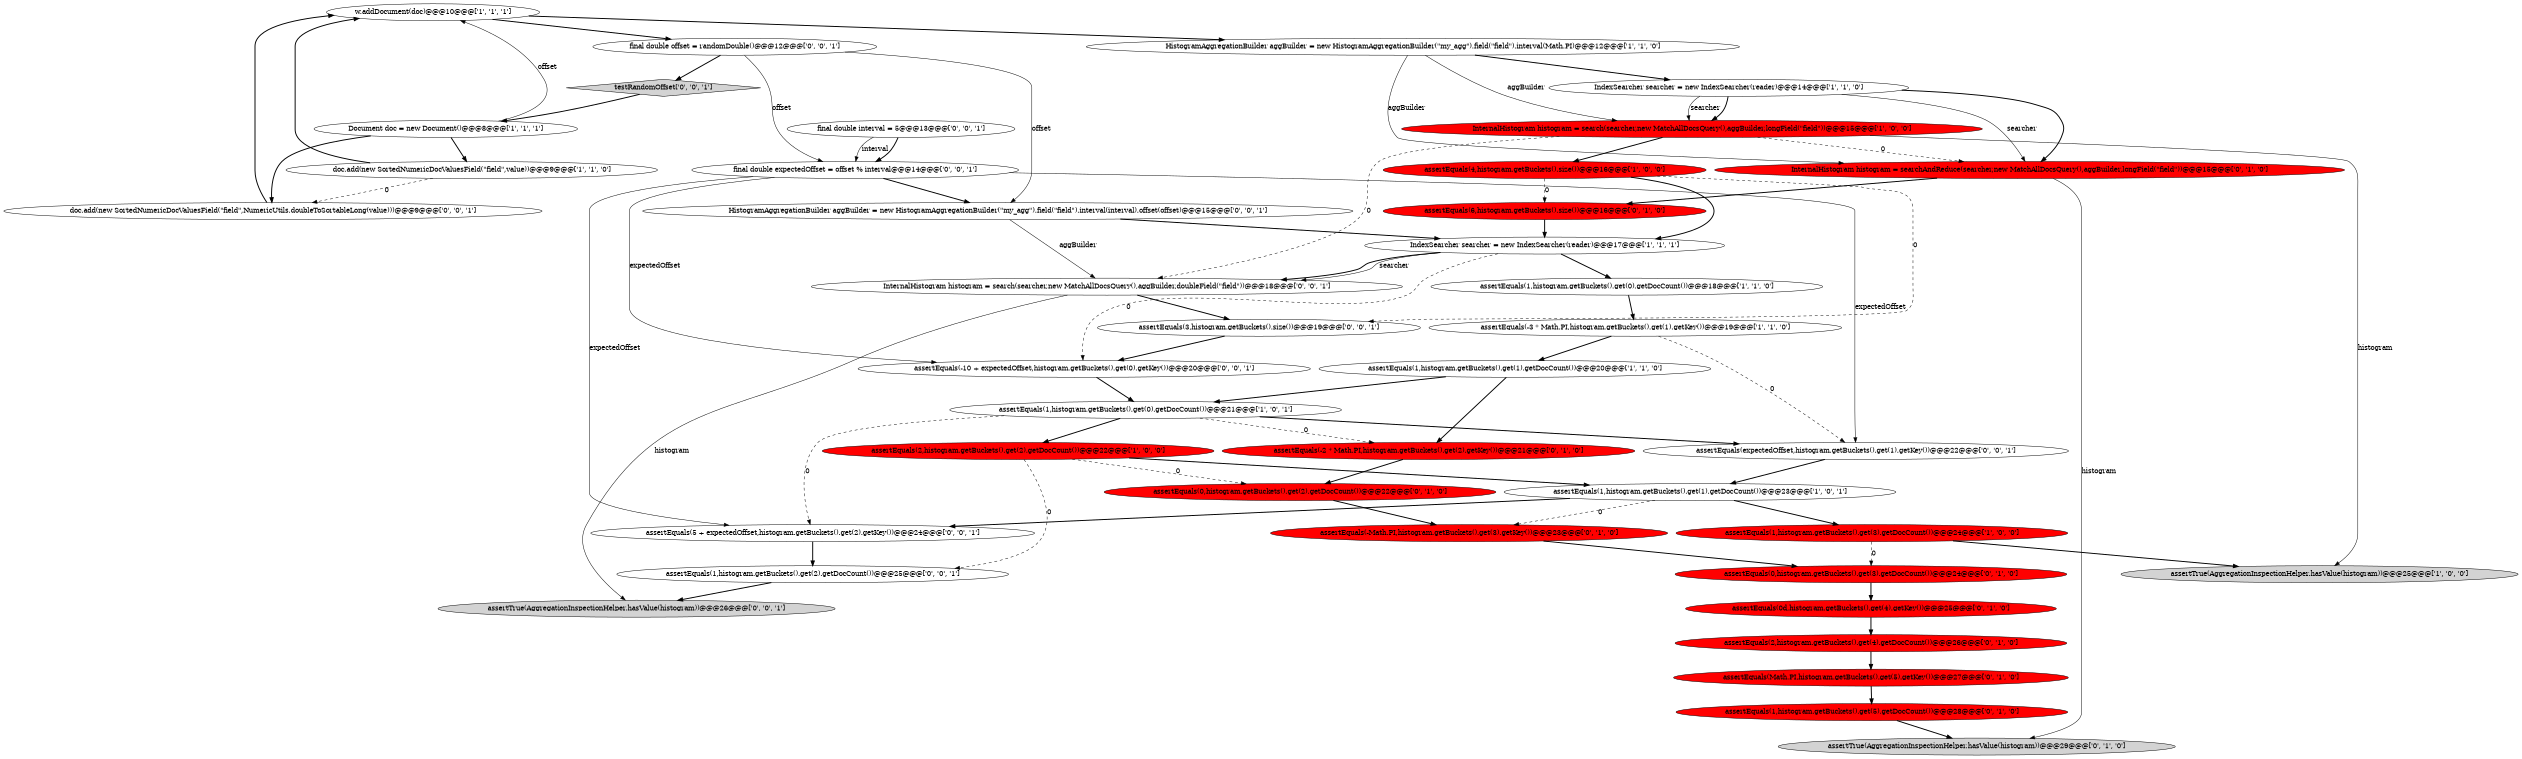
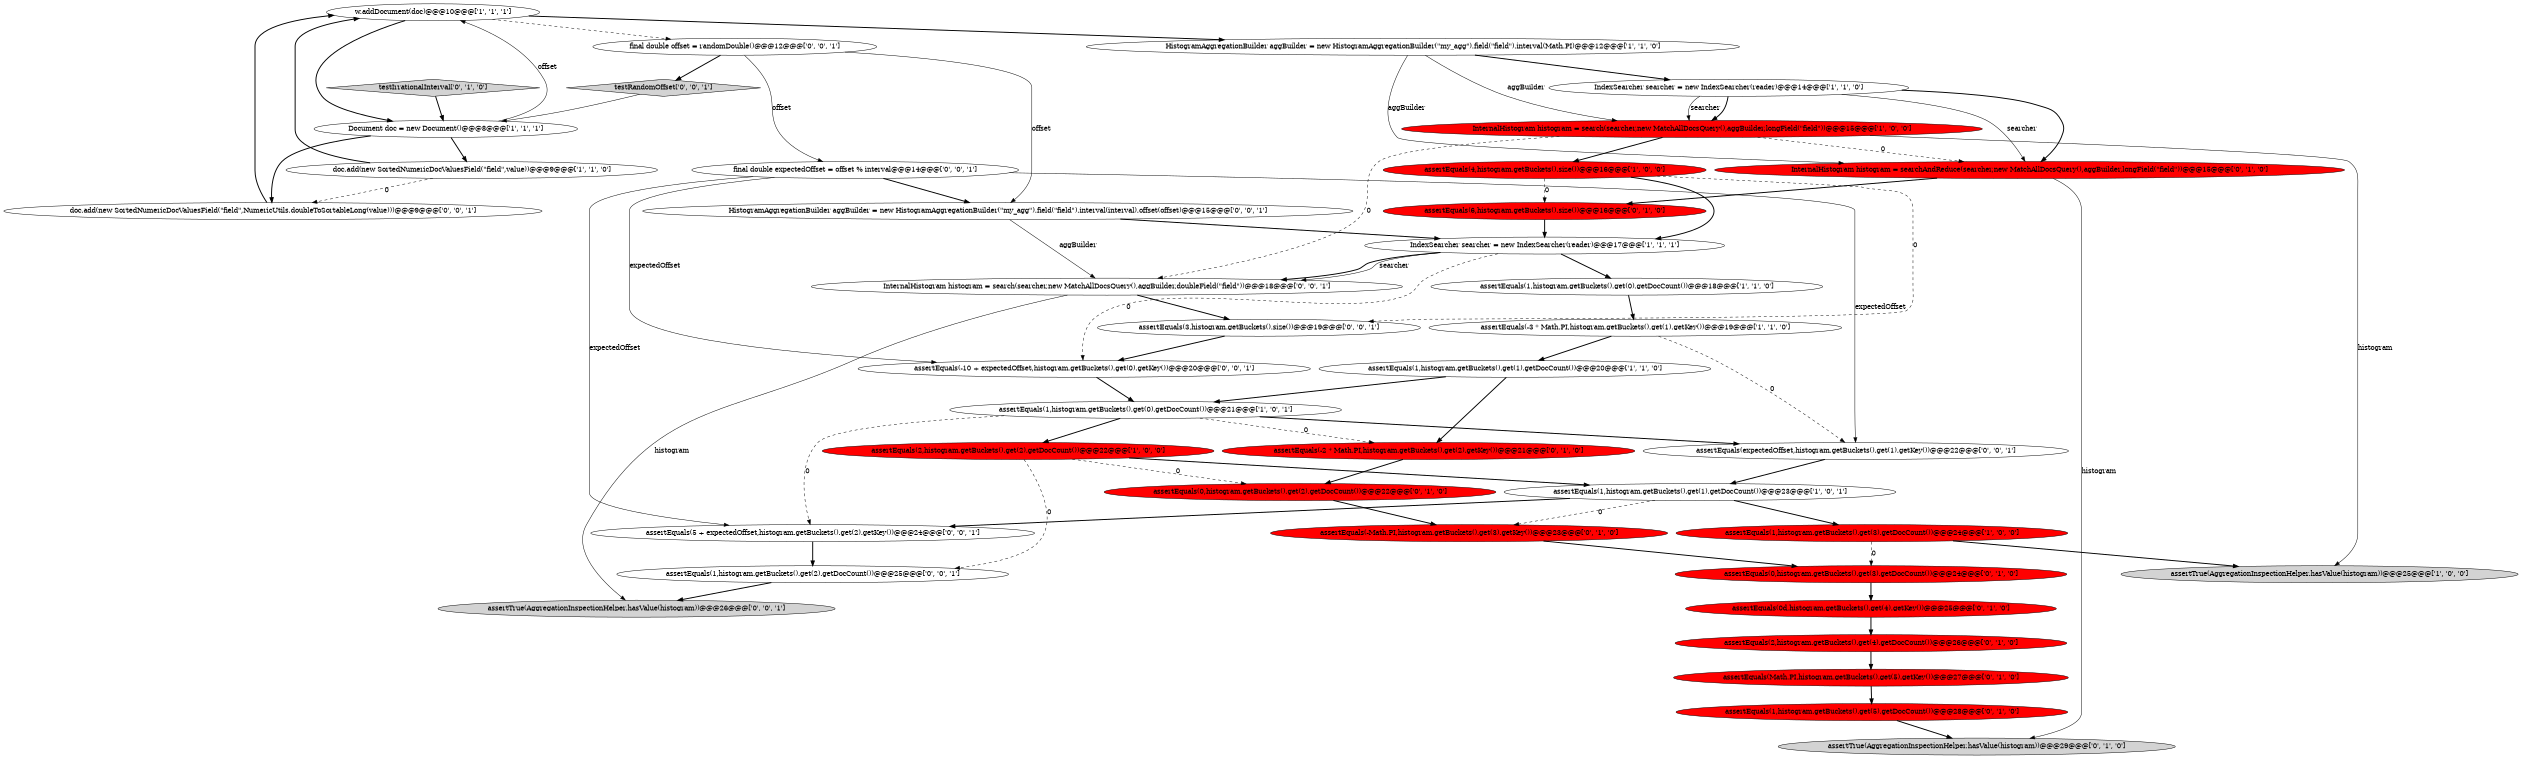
(579, 29) -> (579, 29)
none -> (320, 69)
none -> (433, 88)
(573, 109) -> (573, 109)
(901, 129) -> none
